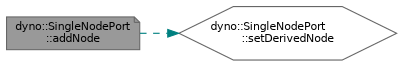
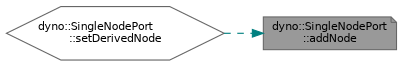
(154, 33) -> (238, 33)
